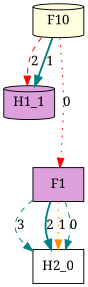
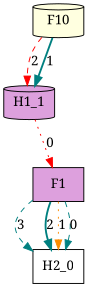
(63, 98) -> (42, 139)
